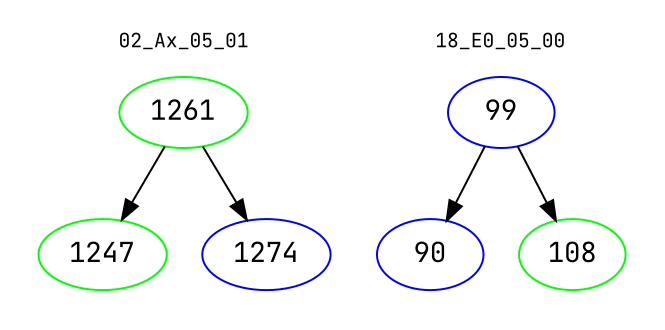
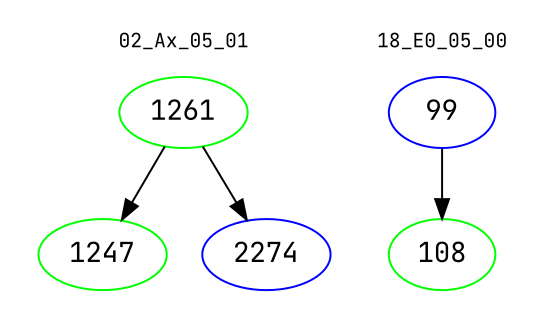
(266, 255) -> (266, 255)
(430, 255) -> none
